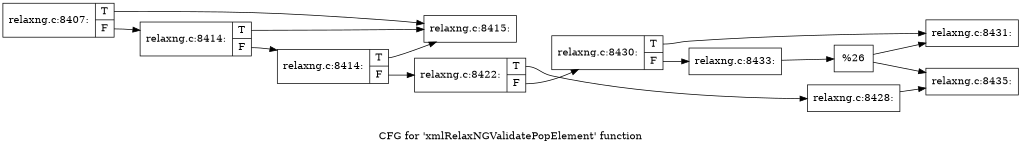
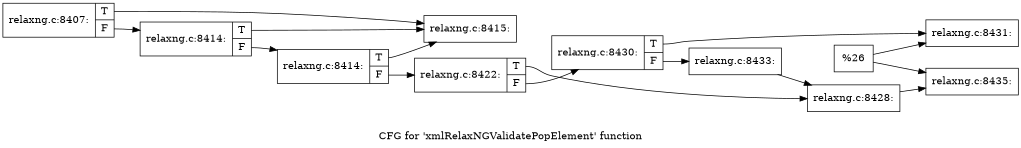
(804, 60) -> (791, 79)
